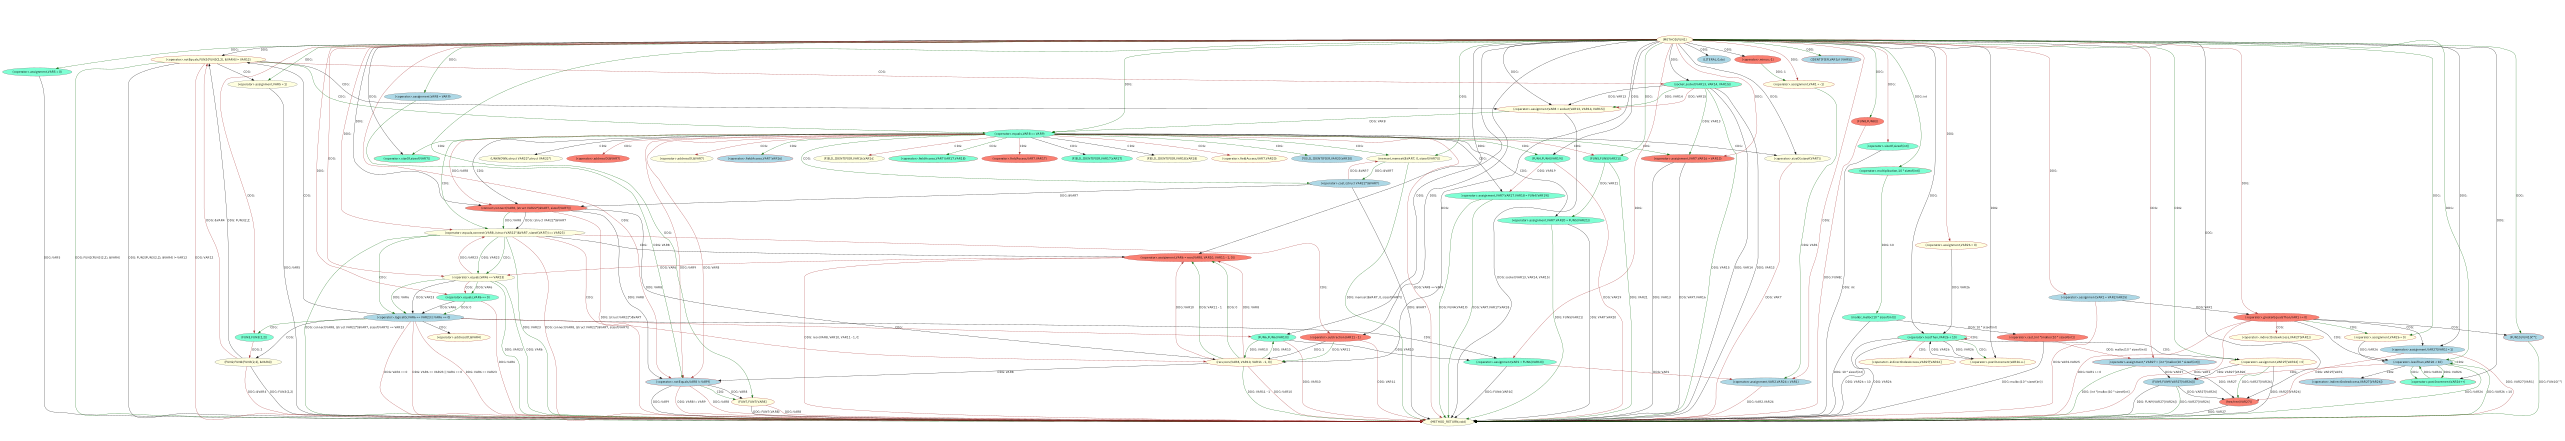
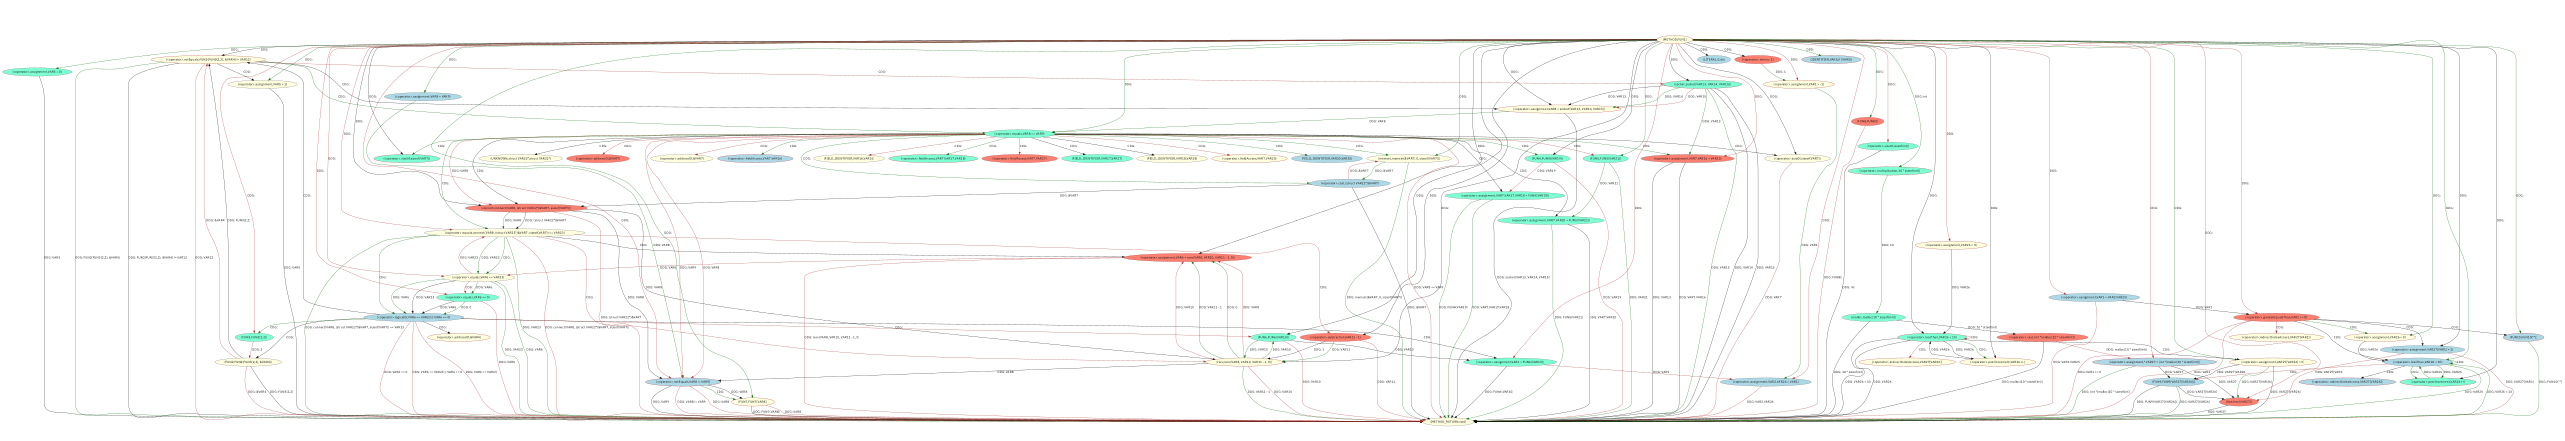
(2205, 62) -> (2205, 62)
